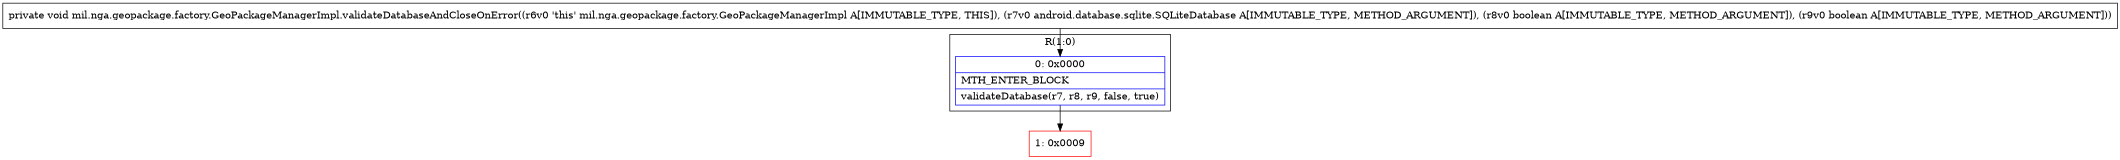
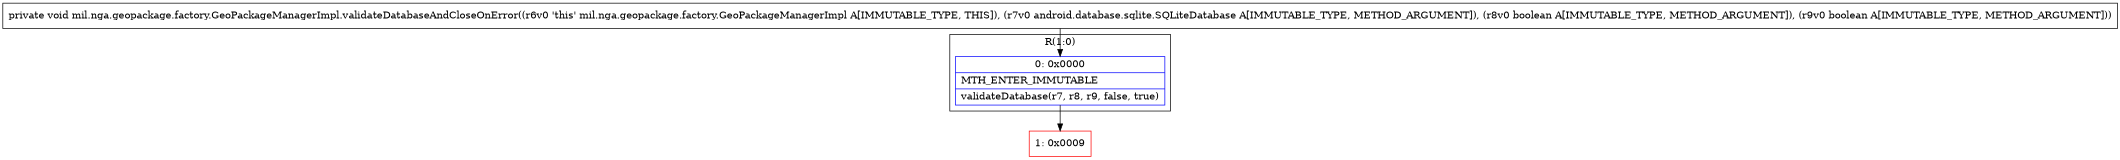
(1015, 80) -> (1030, 80)
